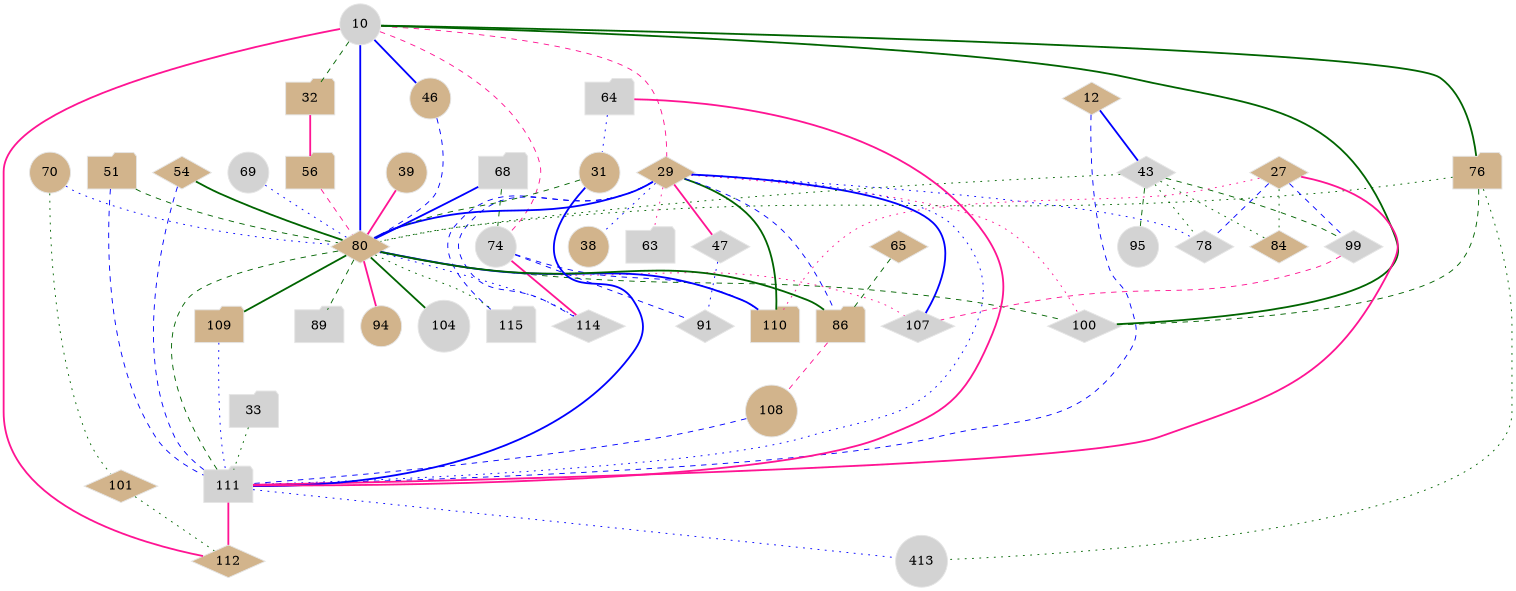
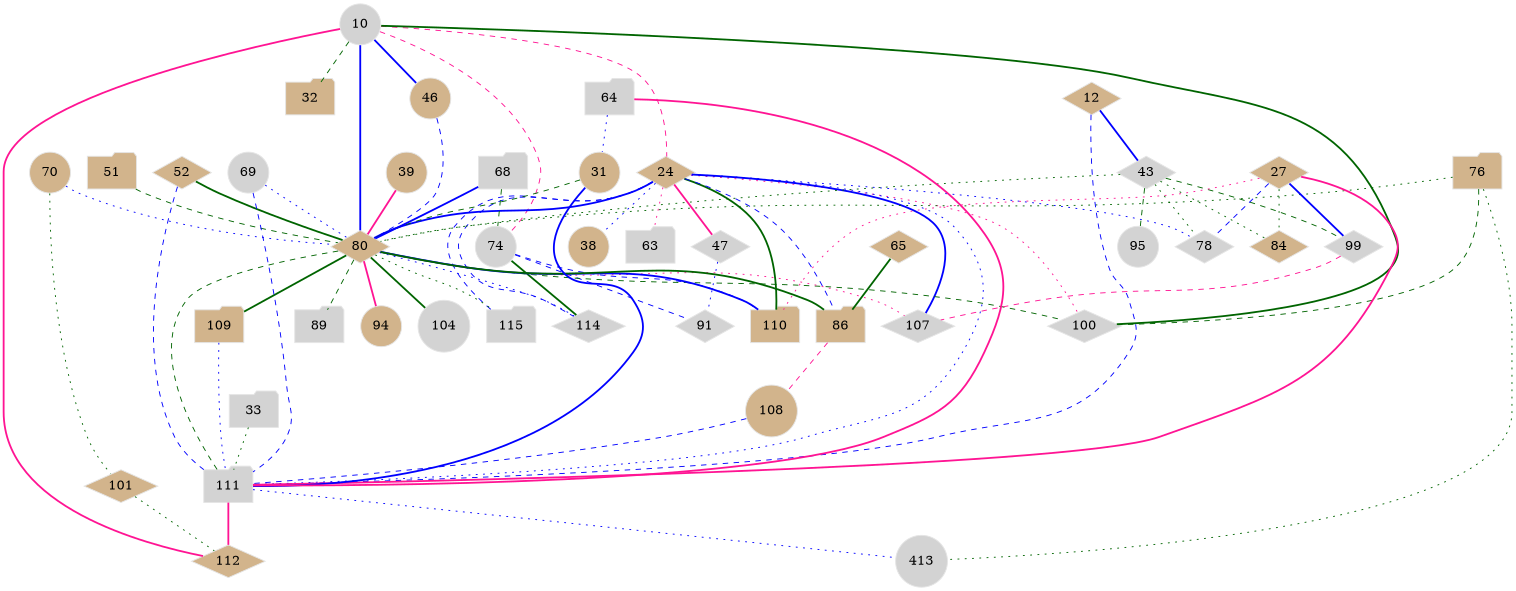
(956, 41) -> none
(182, 173) -> (182, 173)
(310, 173) -> none
(666, 173) -> (666, 173)
(1316, 210) -> (1316, 210)
(871, 284) -> (871, 284)
(544, 288) -> (544, 288)
(120, 347) -> (281, 339)
